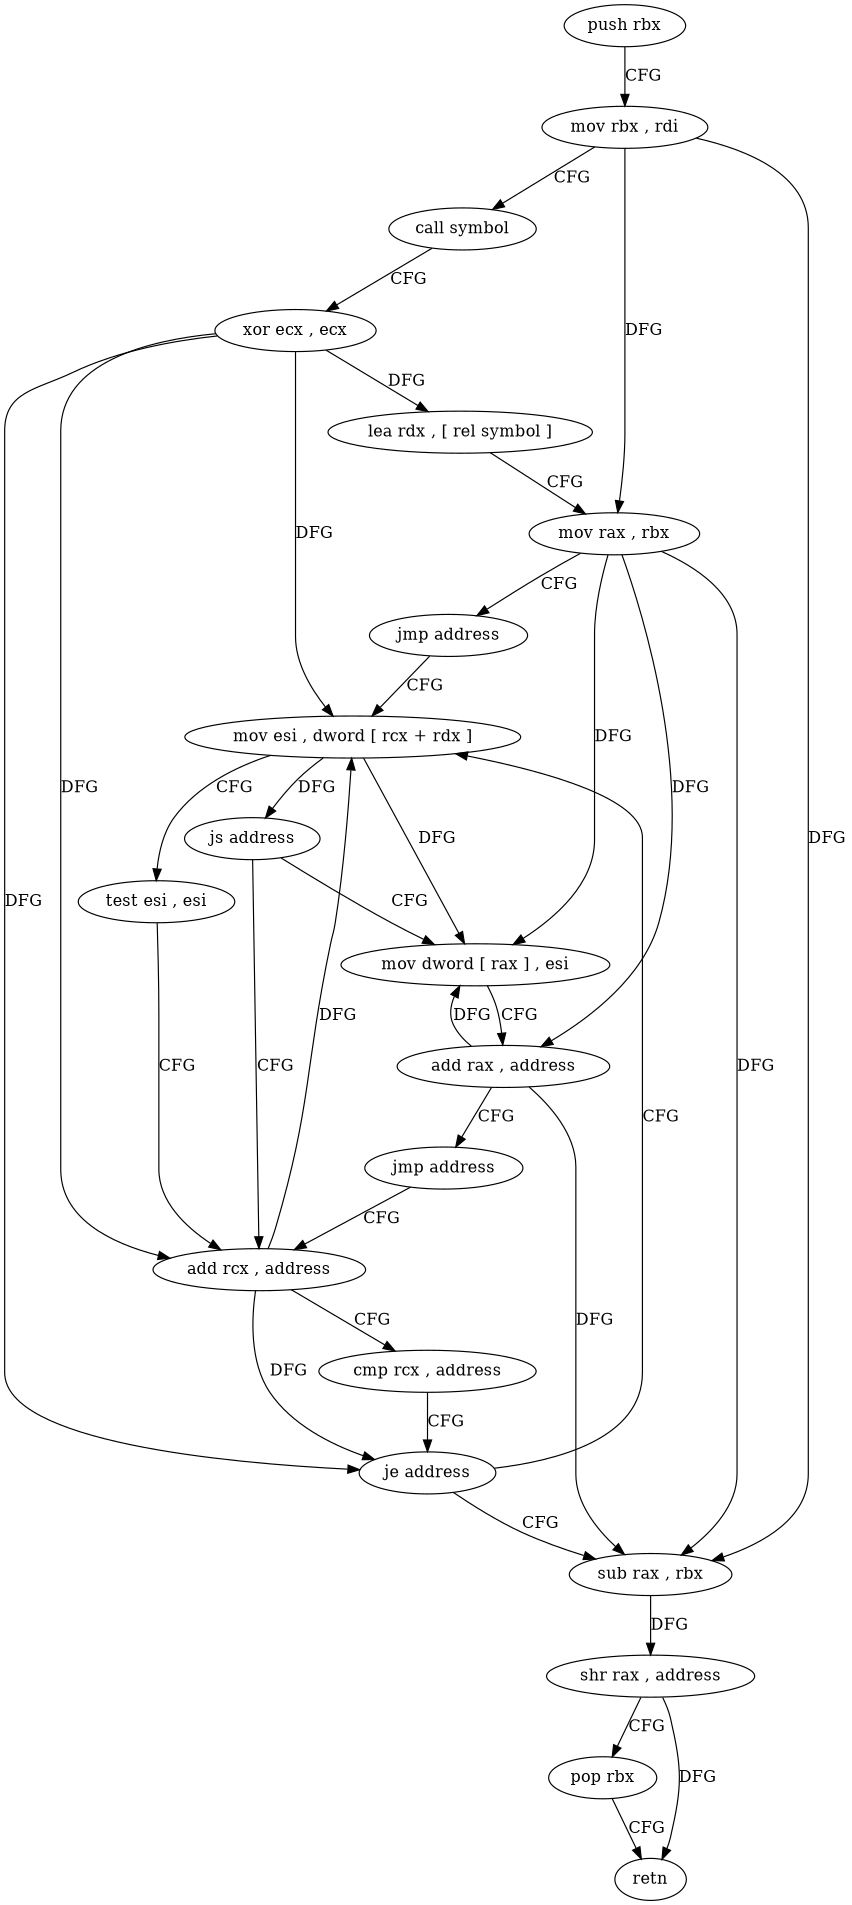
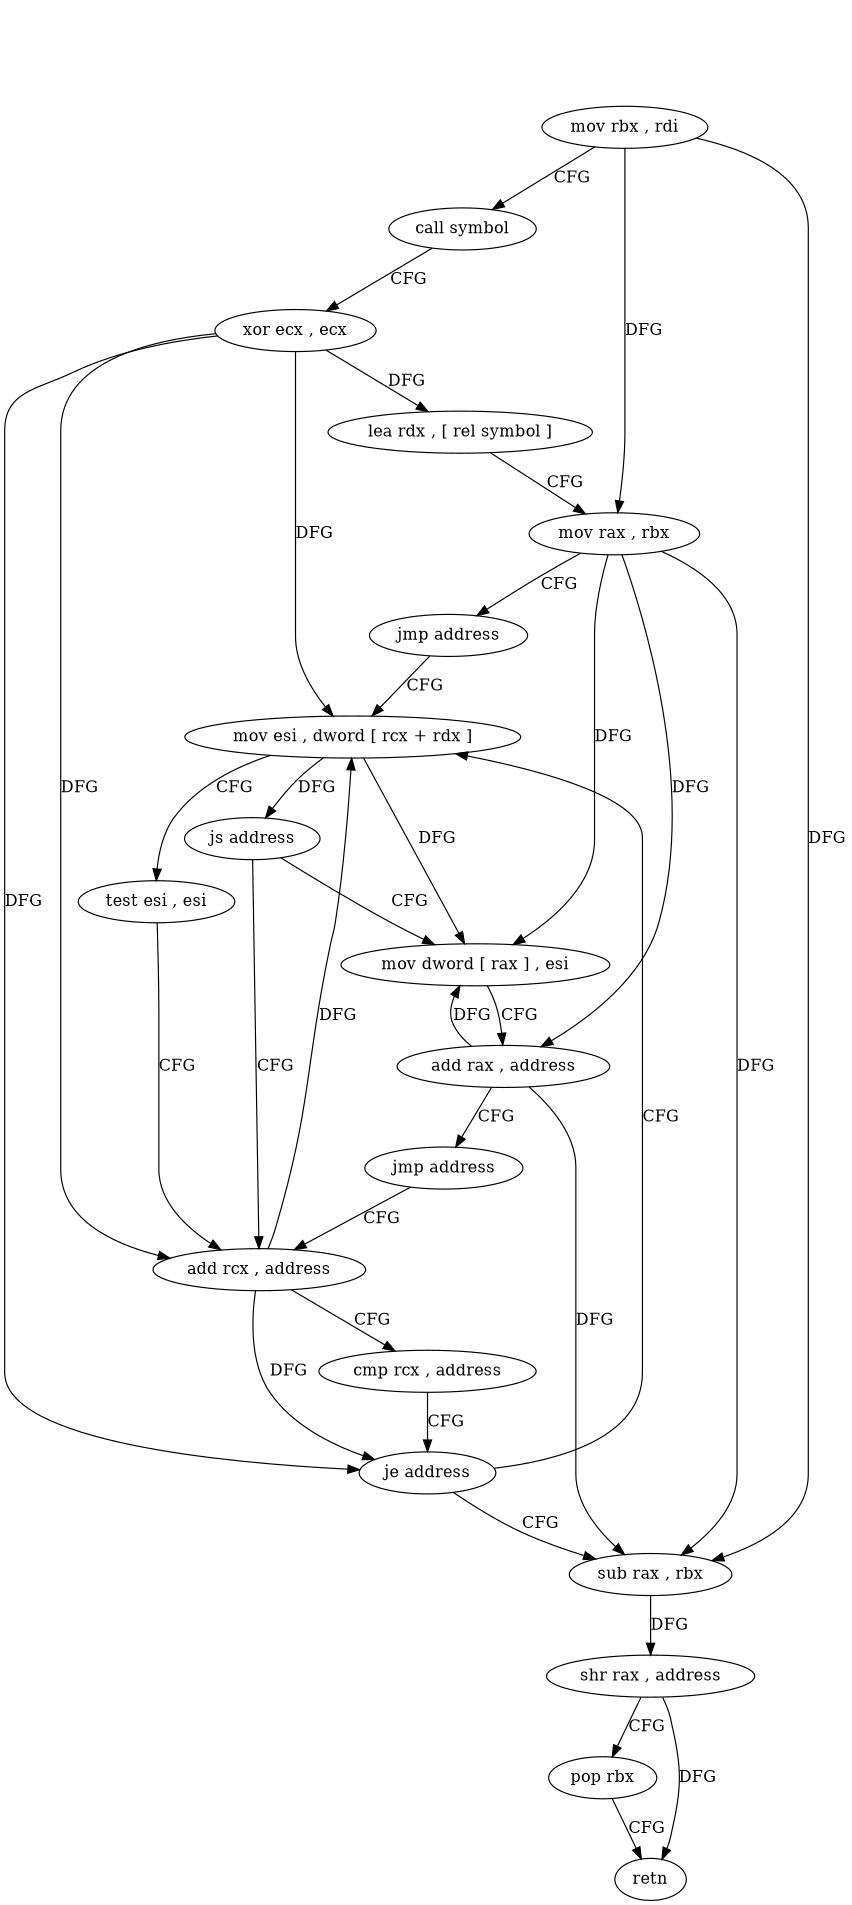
(625, 26) -> none
